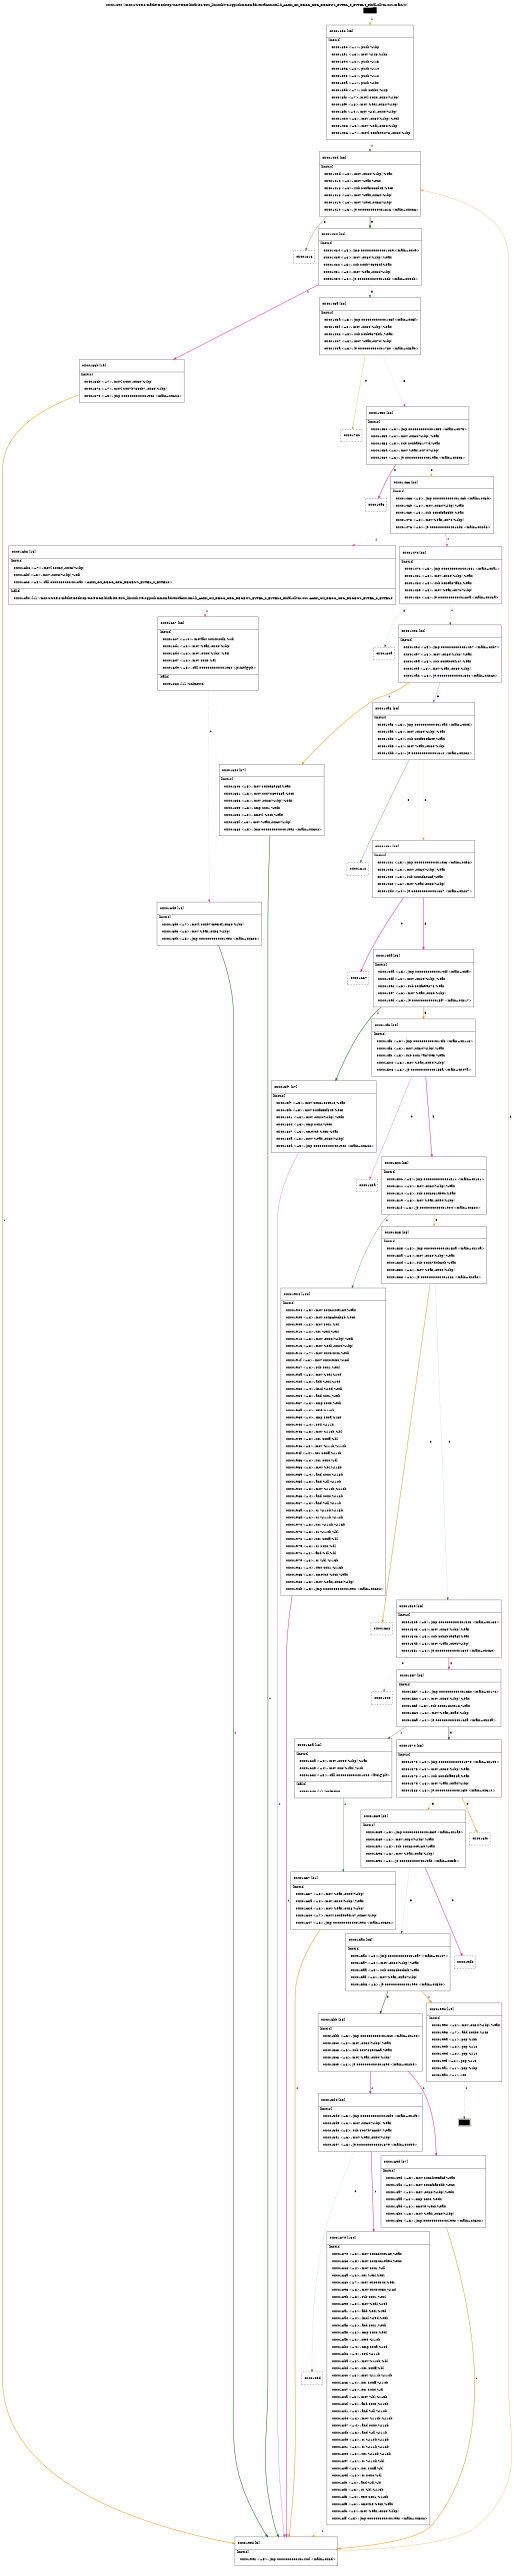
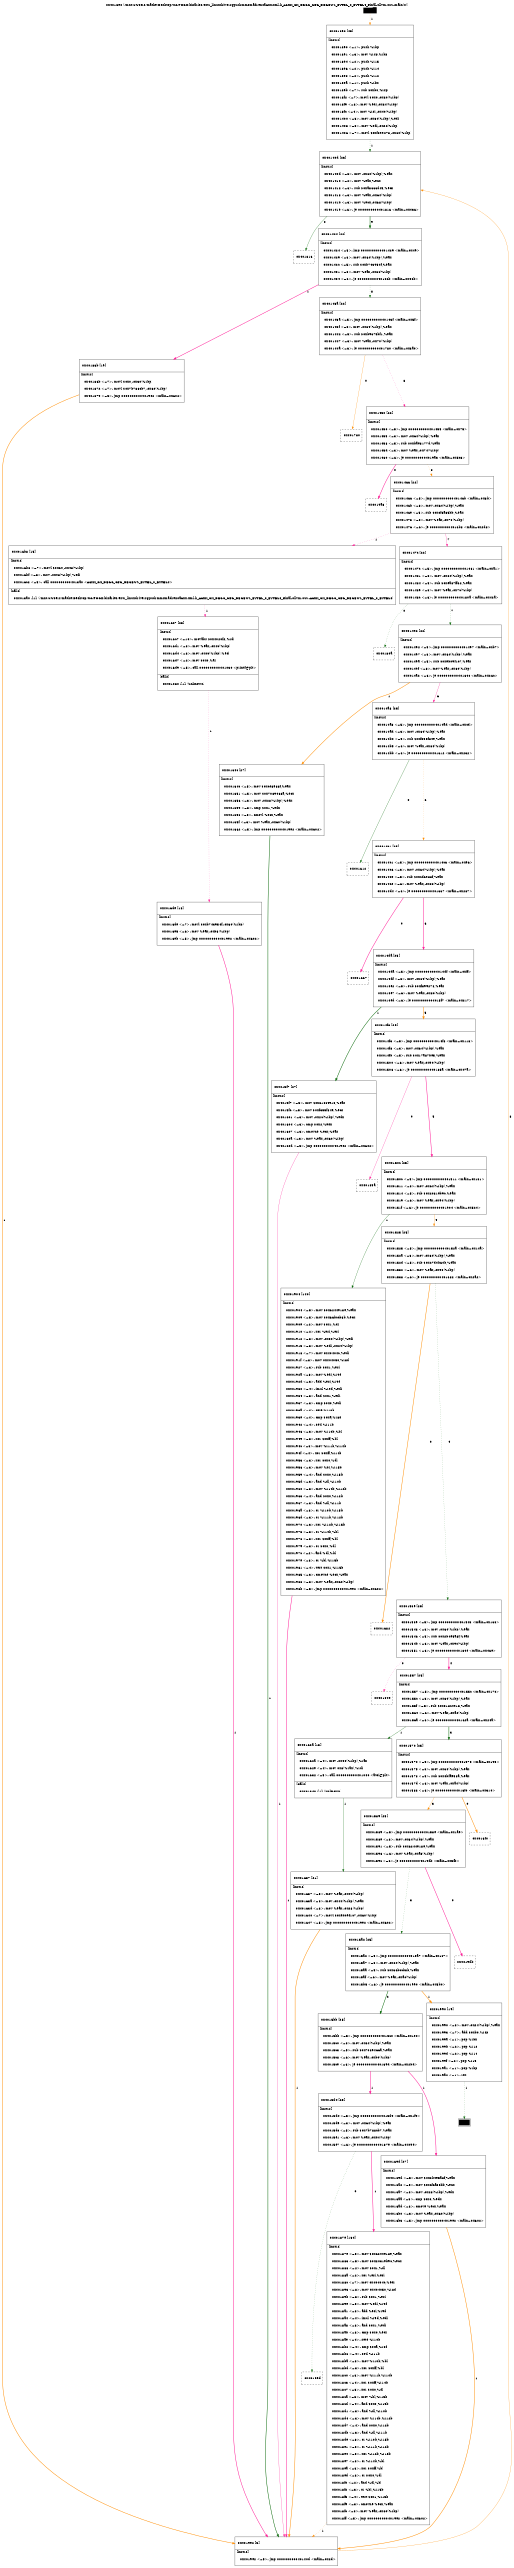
(233, 1742) -> (233, 1742)
